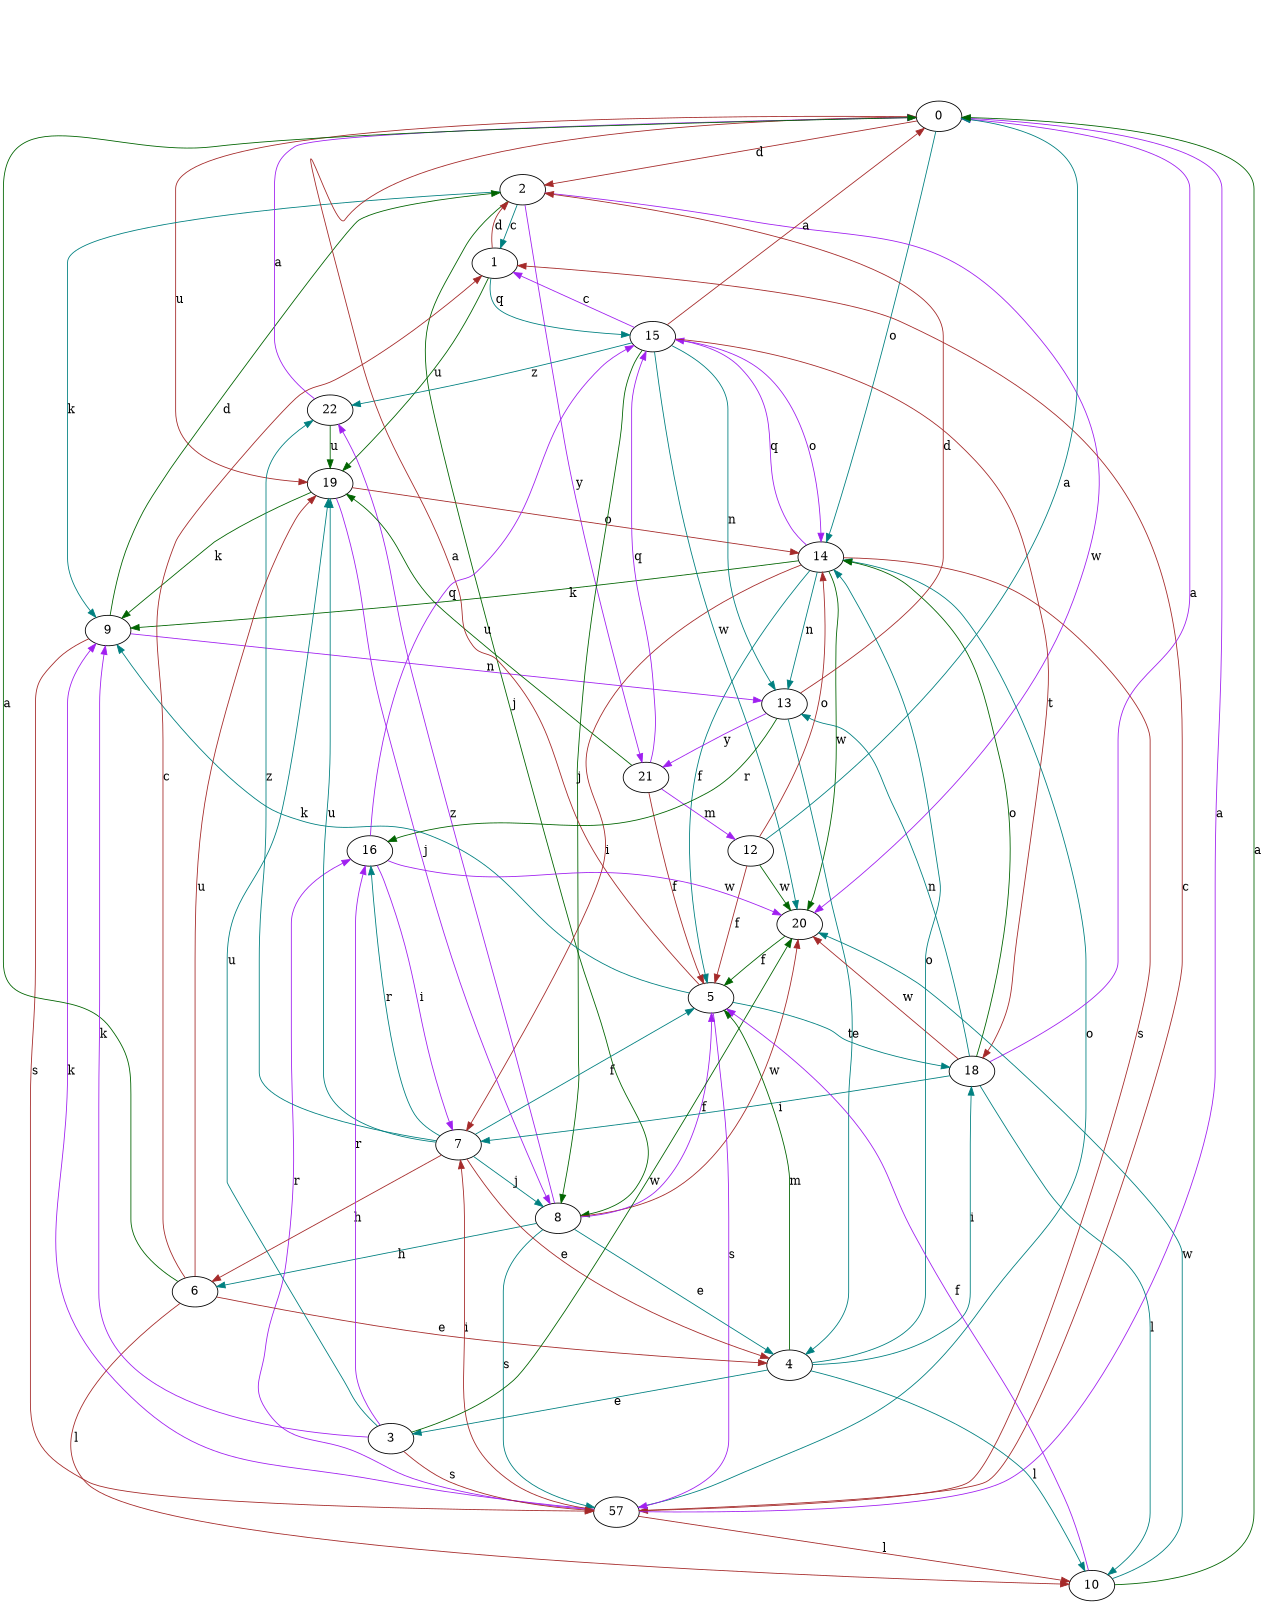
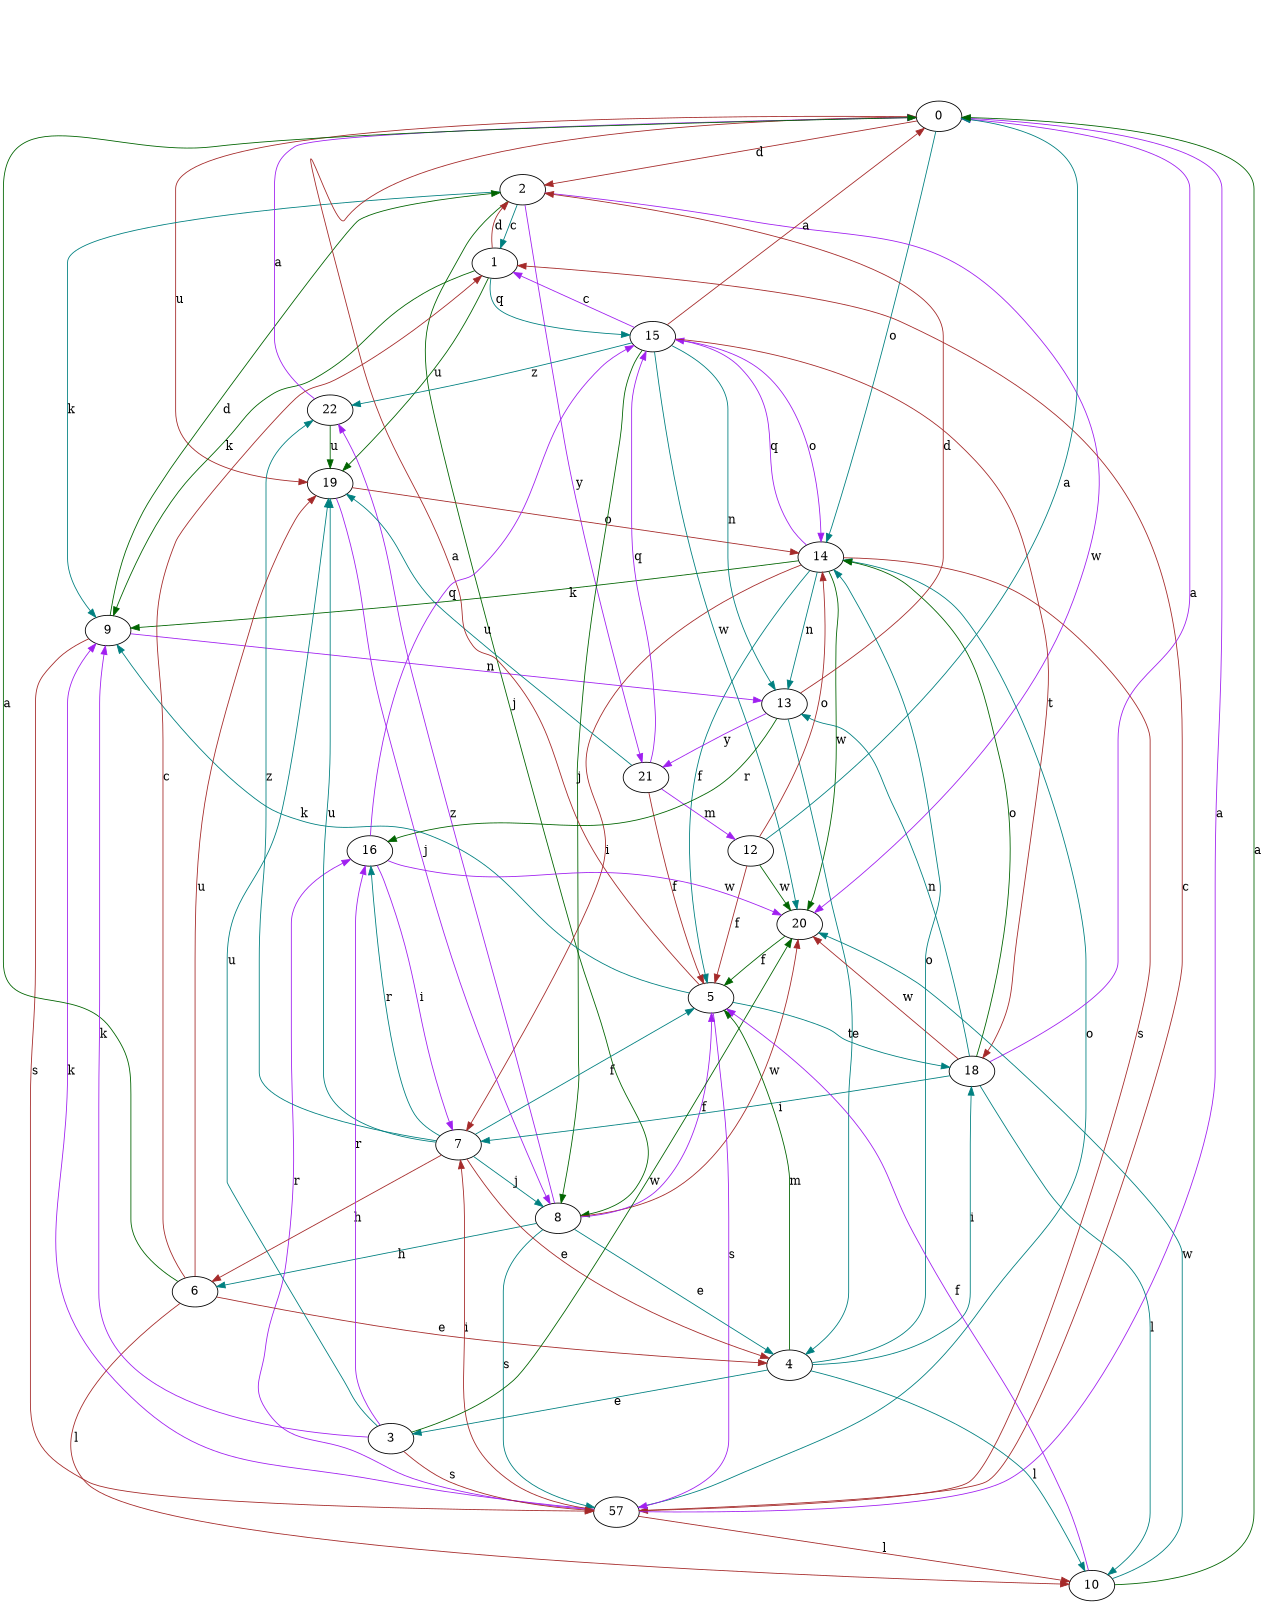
(213, 543) -> (261, 402)
(481, 643) -> (481, 643)
